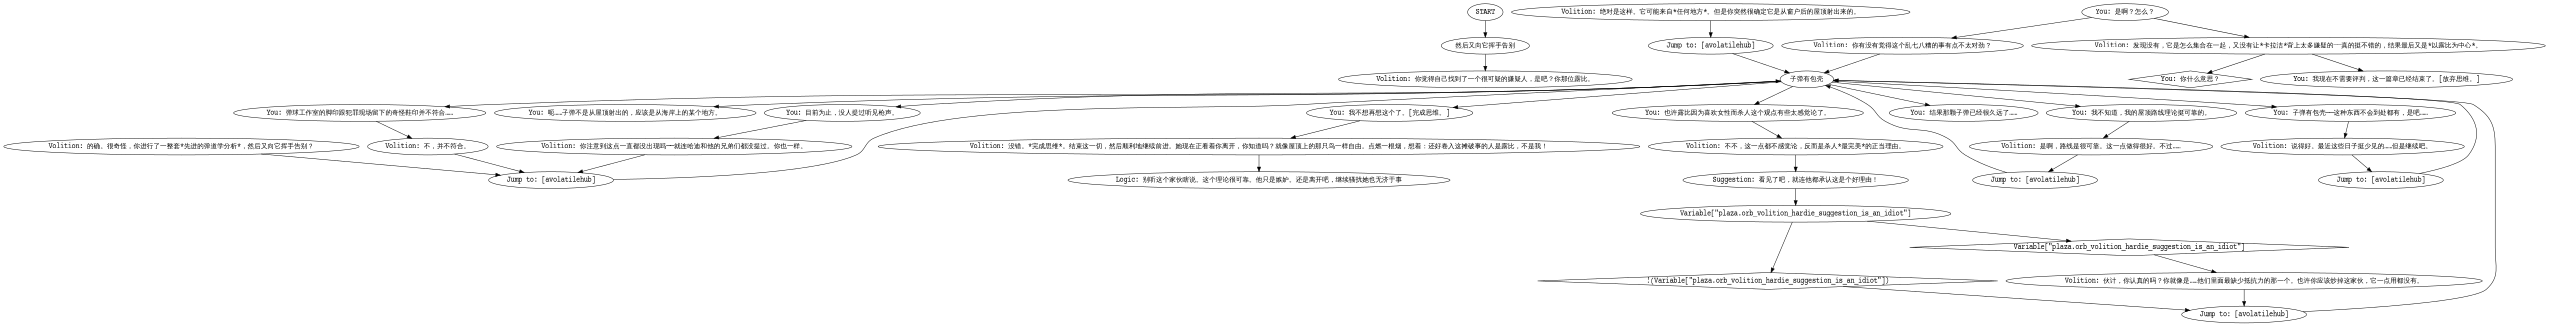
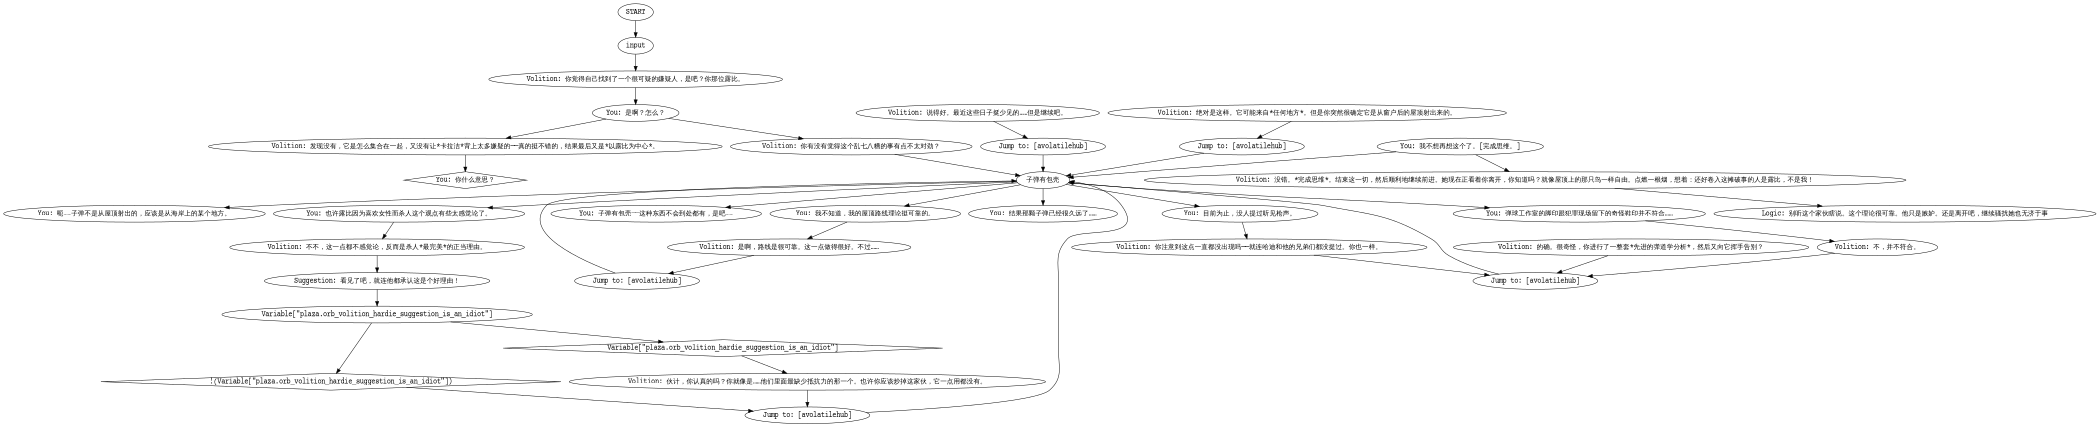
(1485, 46) -> (636, 46)
(2386, 79) -> none
none -> (636, 94)
(1620, 94) -> (1235, 164)
(2347, 128) -> none
